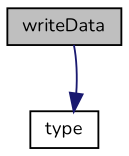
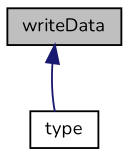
(77, 69) -> (52, 88)
